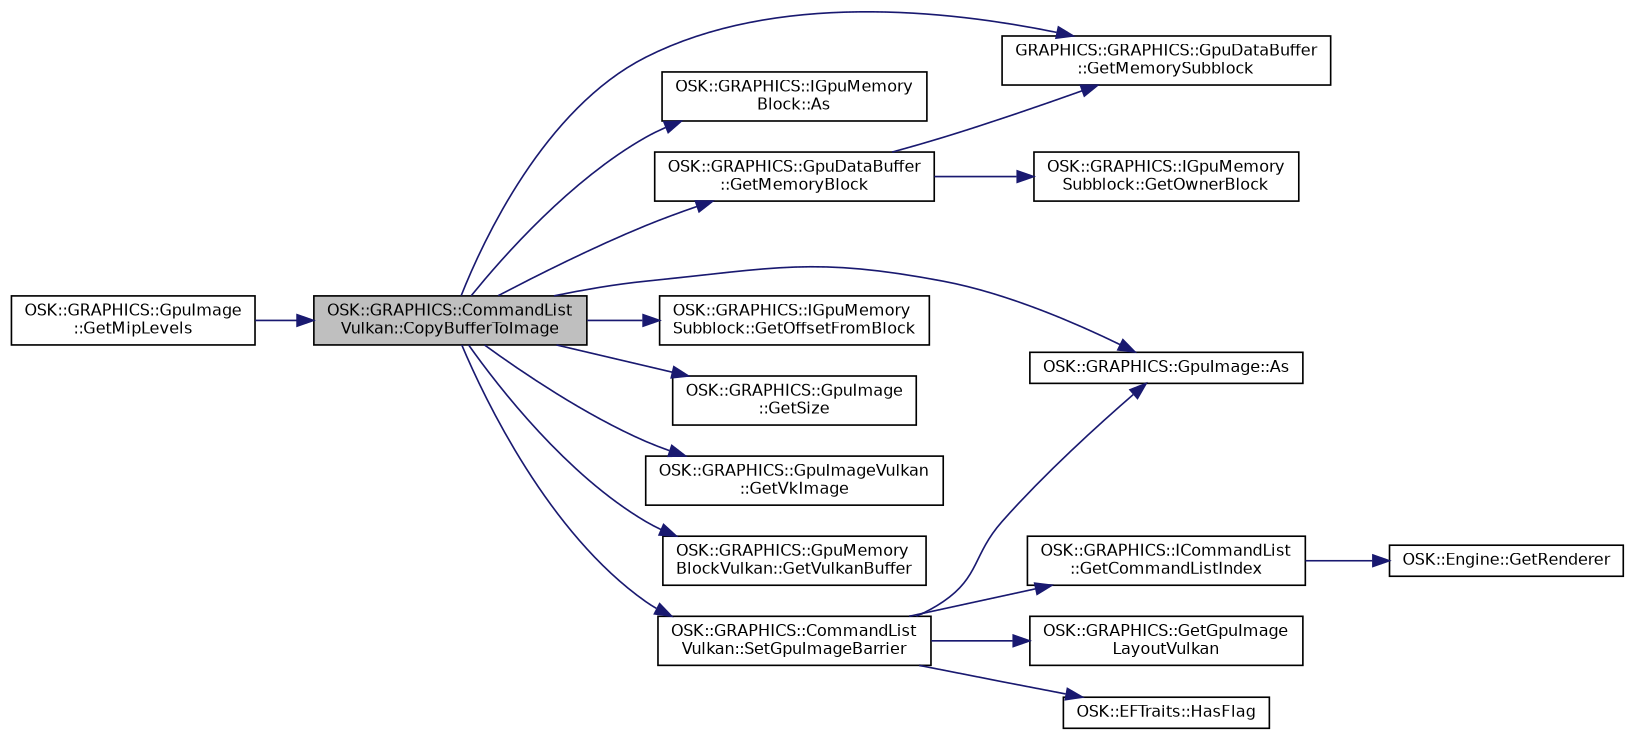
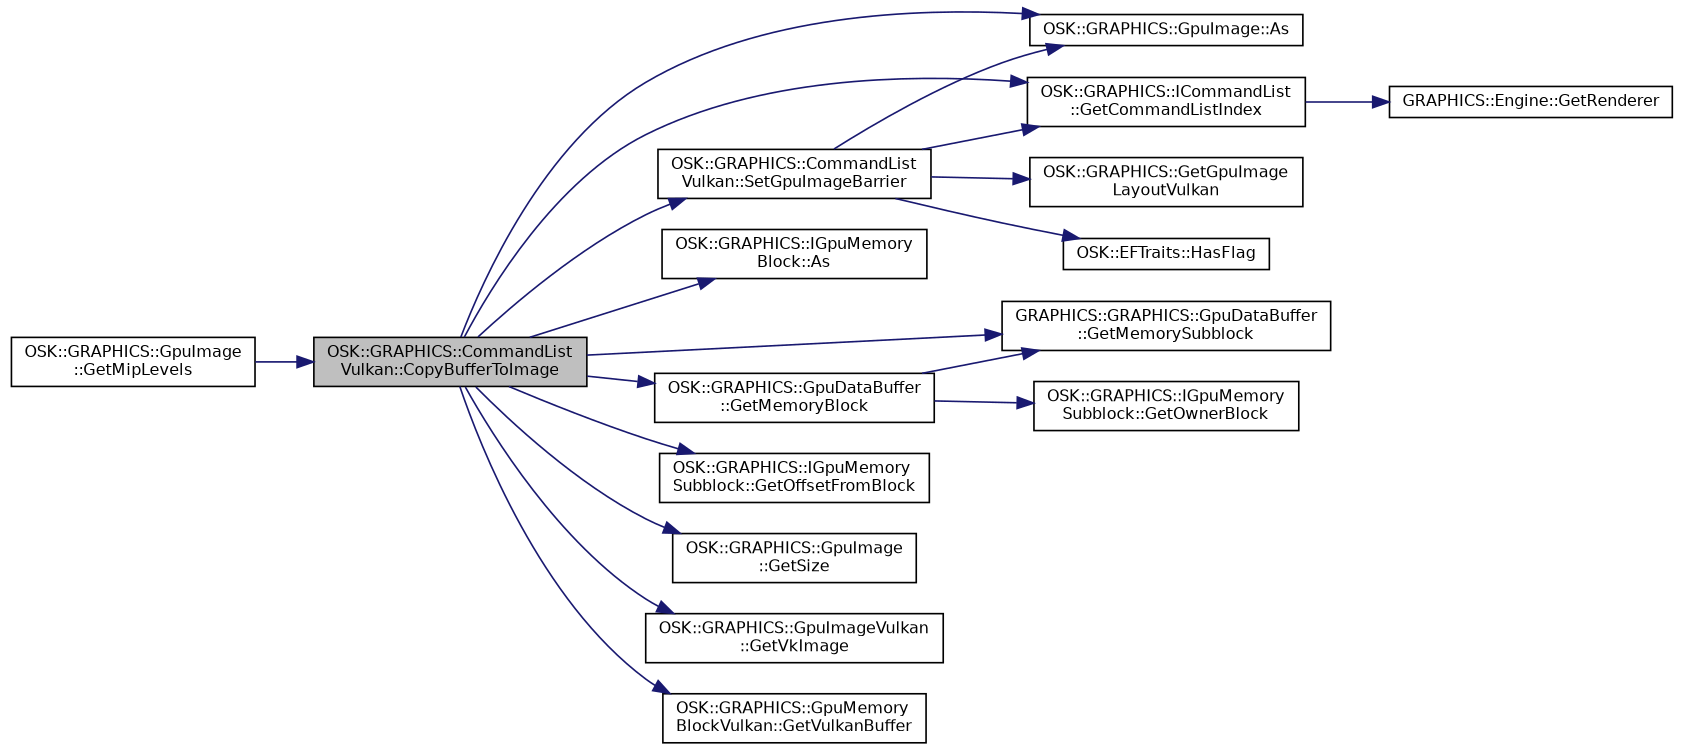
none -> (691, 116)
(1506, 561) -> (1531, 102)
